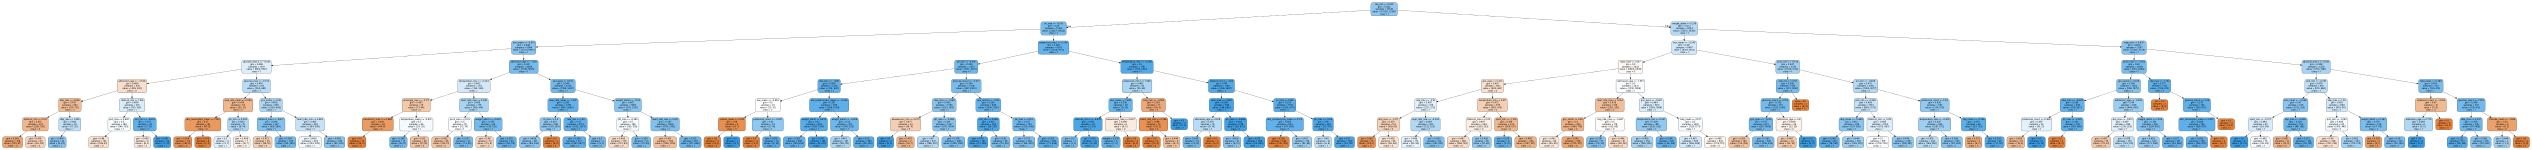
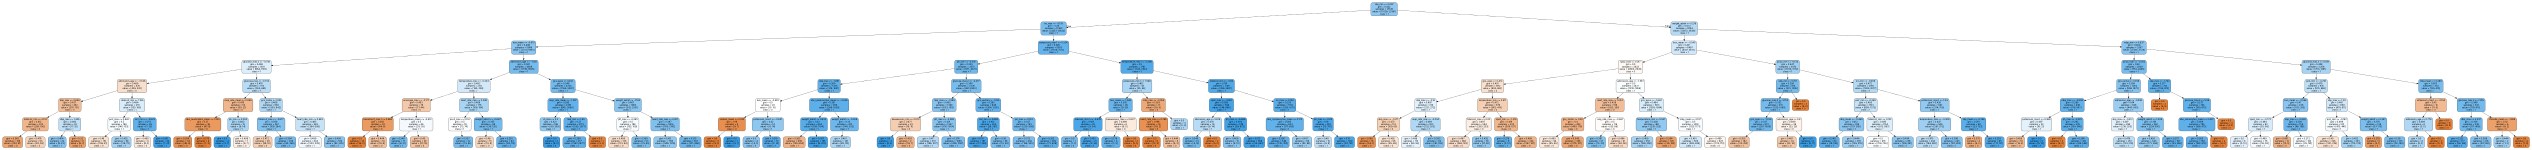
(1801, 105) -> (1801, 105)
(1179, 124) -> (1179, 124)
none -> (77, 142)
none -> (121, 142)
(222, 142) -> (222, 142)
none -> (378, 142)
(441, 142) -> none
(530, 142) -> none
(552, 142) -> (552, 142)
(597, 142) -> (597, 142)
(665, 142) -> (665, 142)
(751, 142) -> (751, 142)
(794, 142) -> (794, 142)
(864, 142) -> none
(1111, 142) -> (1111, 142)
(1278, 142) -> (1278, 142)
(1573, 142) -> (1573, 142)
(1666, 142) -> (1666, 142)
(1763, 142) -> none
none -> (2078, 142)
(2101, 142) -> none
(2239, 142) -> (2239, 142)
(2304, 142) -> (2304, 142)
(2416, 142) -> (2416, 142)
none -> (2436, 142)
(2481, 142) -> (2481, 142)
